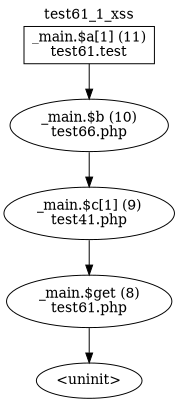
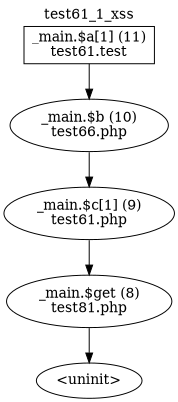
(89, 213) -> (89, 213)
(89, 301) -> (89, 301)
